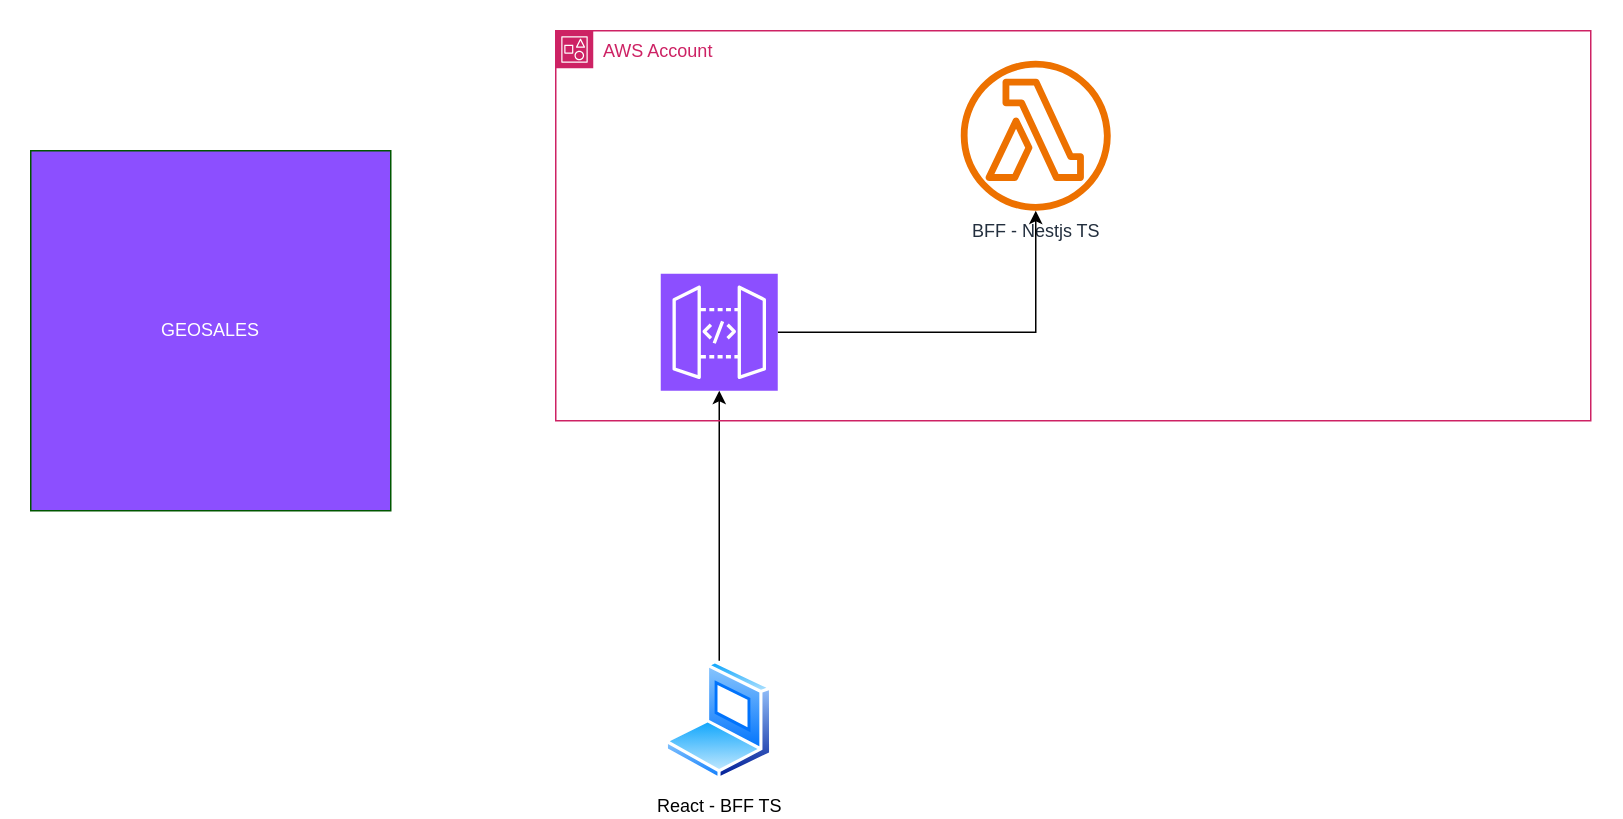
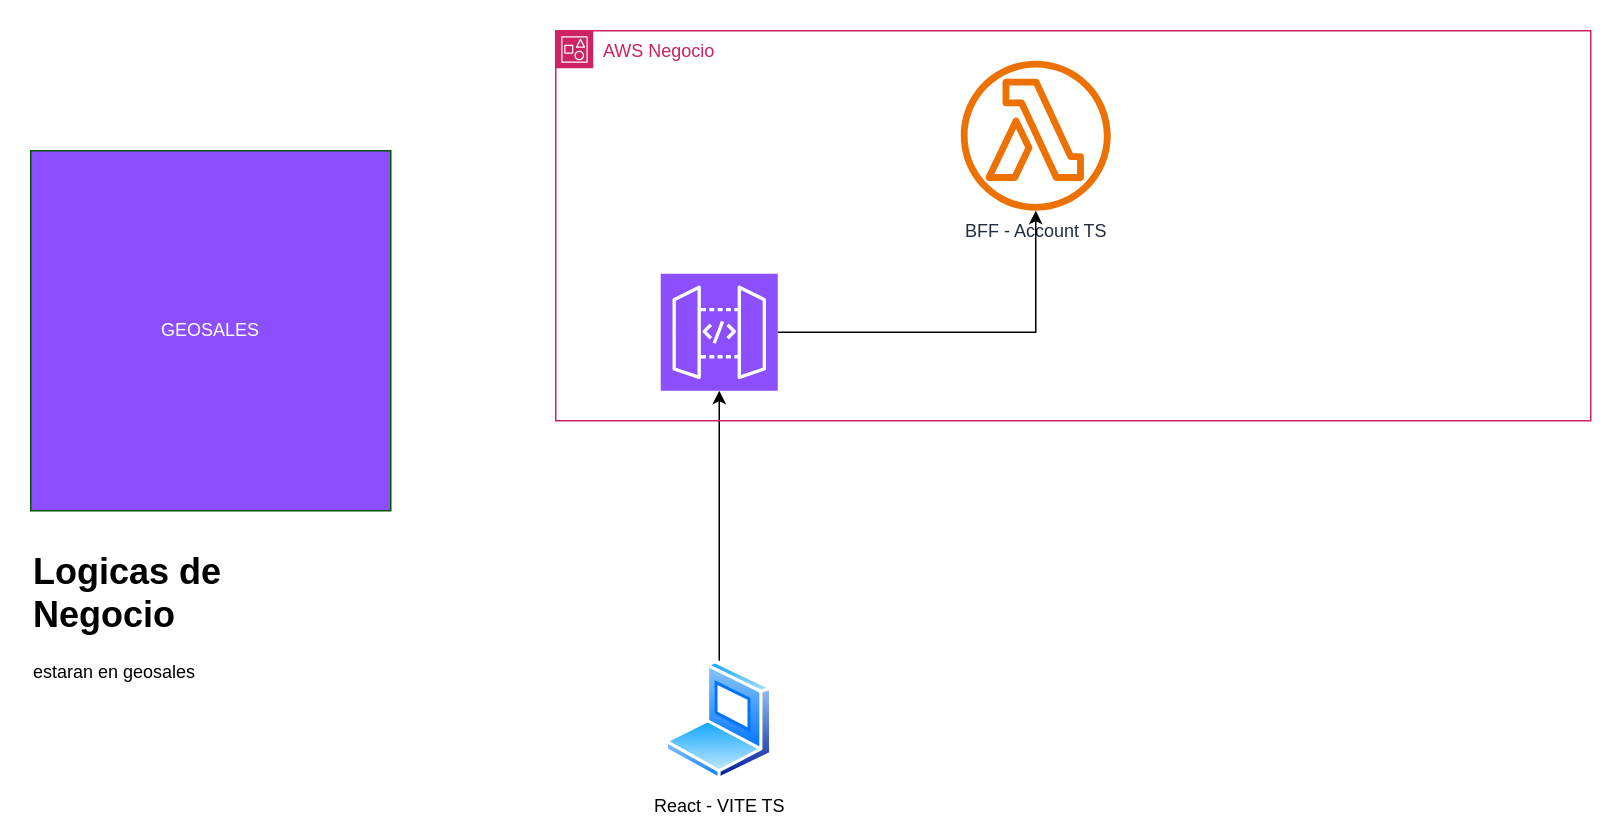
(657, 52) -> (655, 52)
(1037, 232) -> (1037, 232)
none -> (166, 631)
(720, 807) -> (720, 807)
